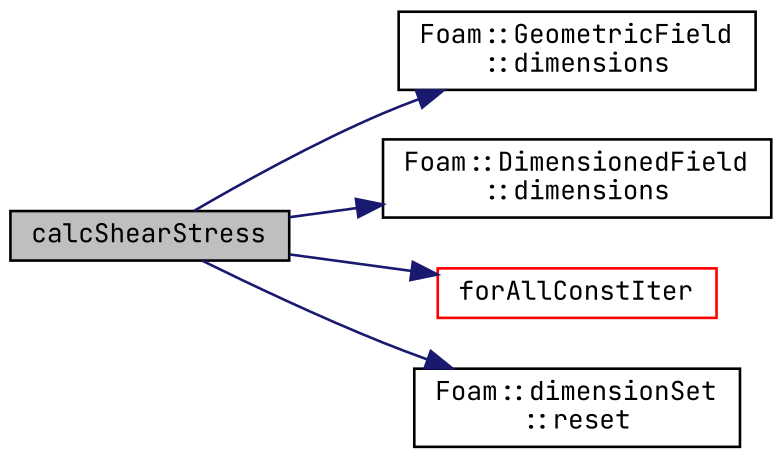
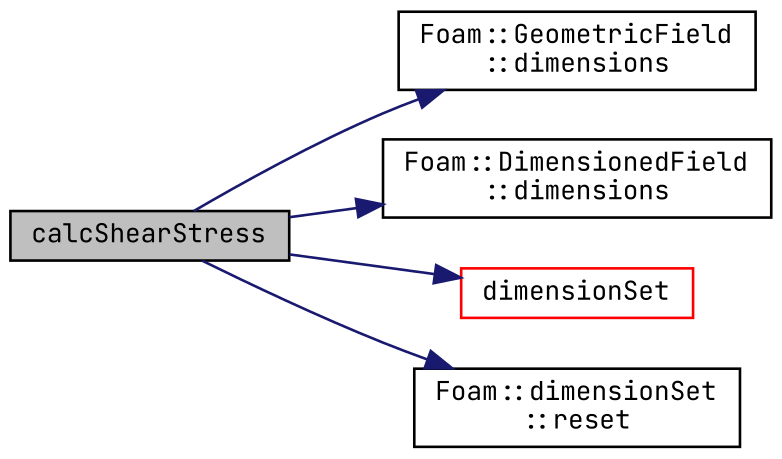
(577, 293) -> (577, 293)
